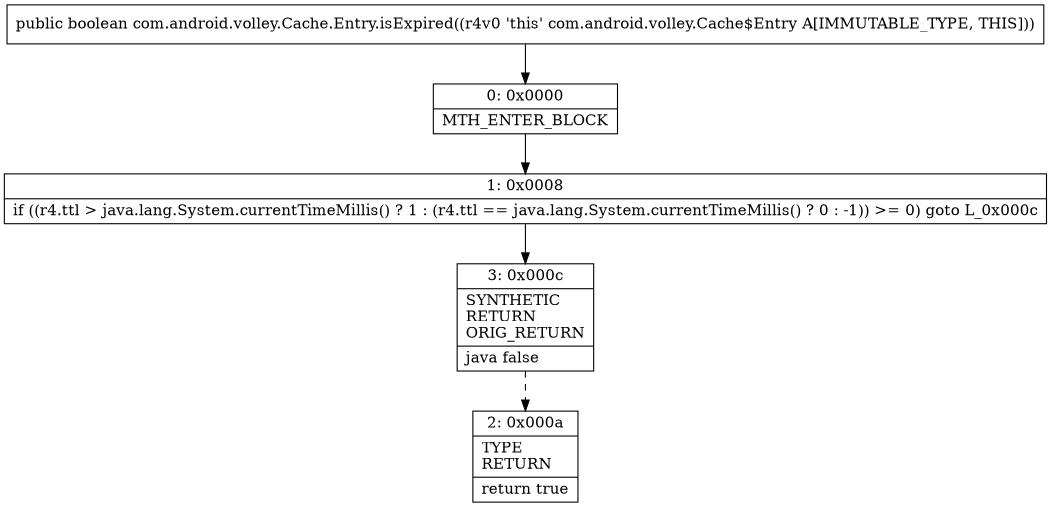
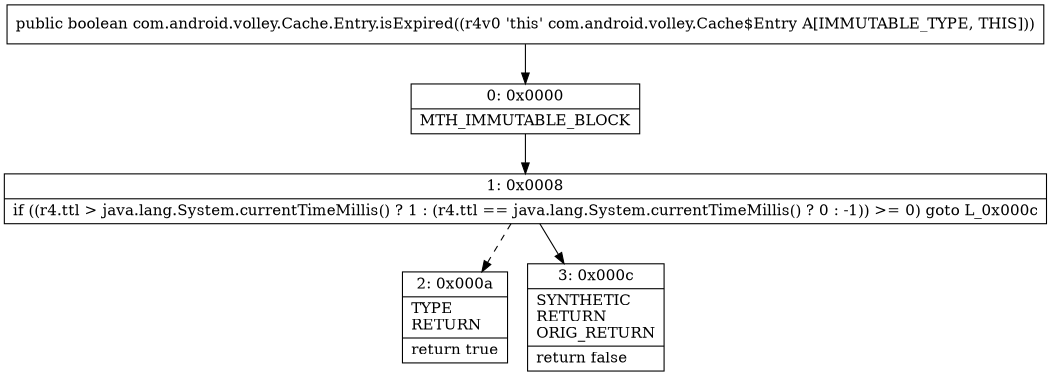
(525, 121) -> (525, 121)
(503, 358) -> (582, 358)
(525, 386) -> (499, 243)
